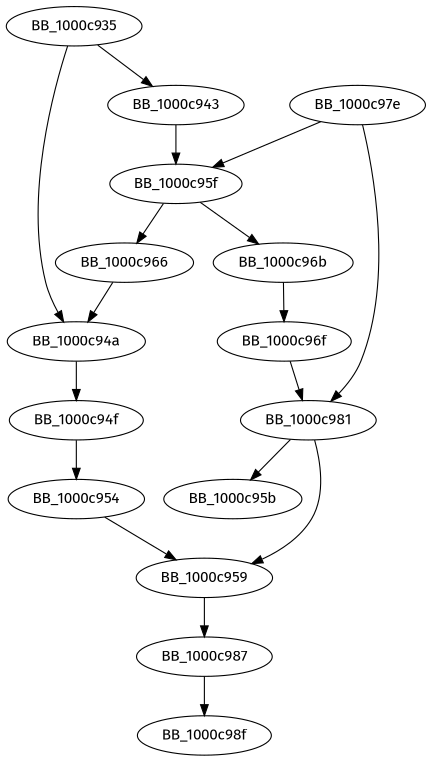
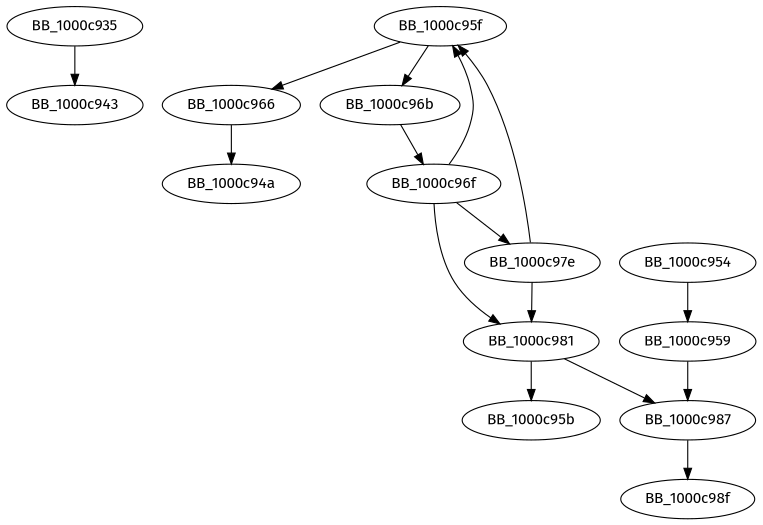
(176, 139) -> (473, 111)
(40, 179) -> none
none -> (479, 220)
(76, 420) -> none
(315, 511) -> (604, 378)
